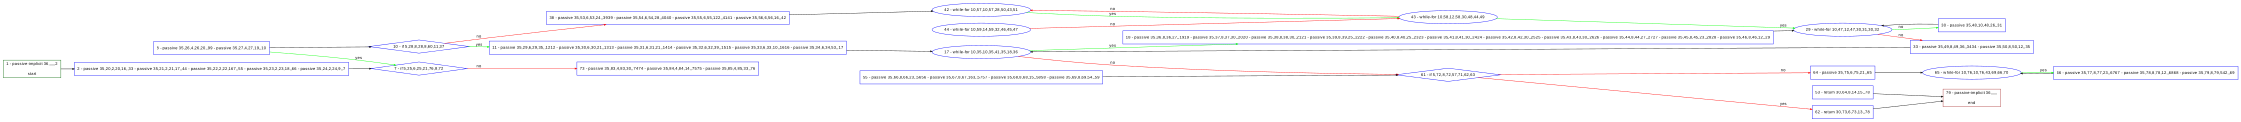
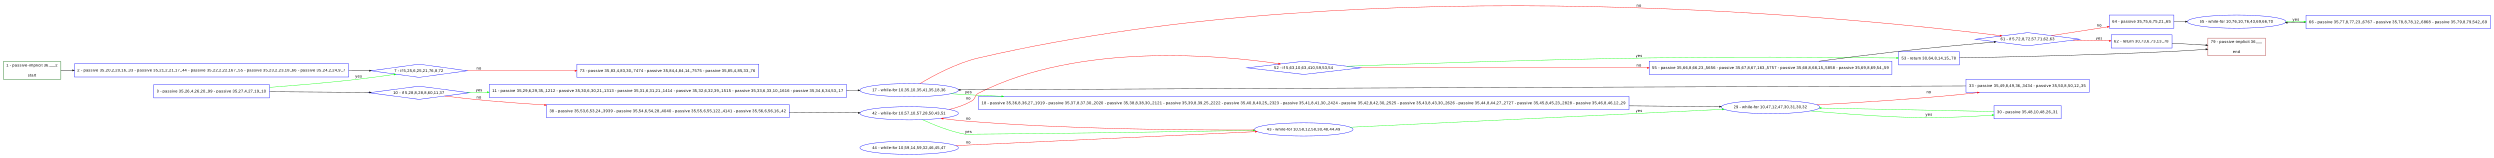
(1911, 24) -> (1908, 110)
(1901, 27) -> (1929, 115)
none -> (1304, 68)
